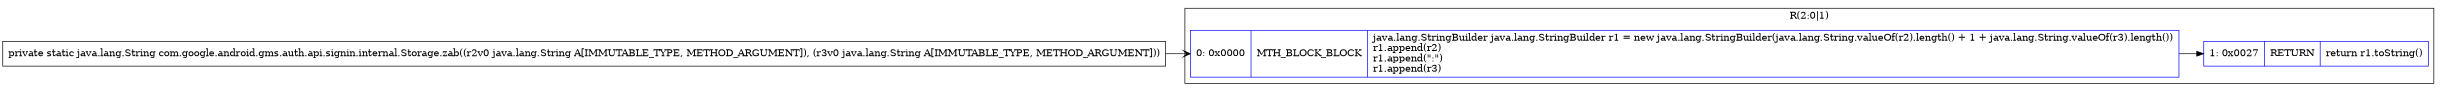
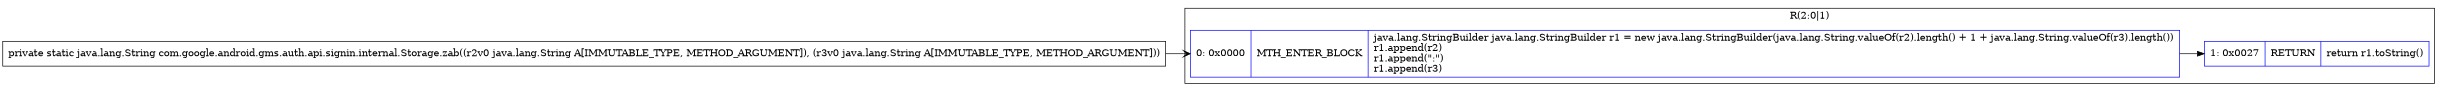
(1309, 53) -> (1310, 53)
